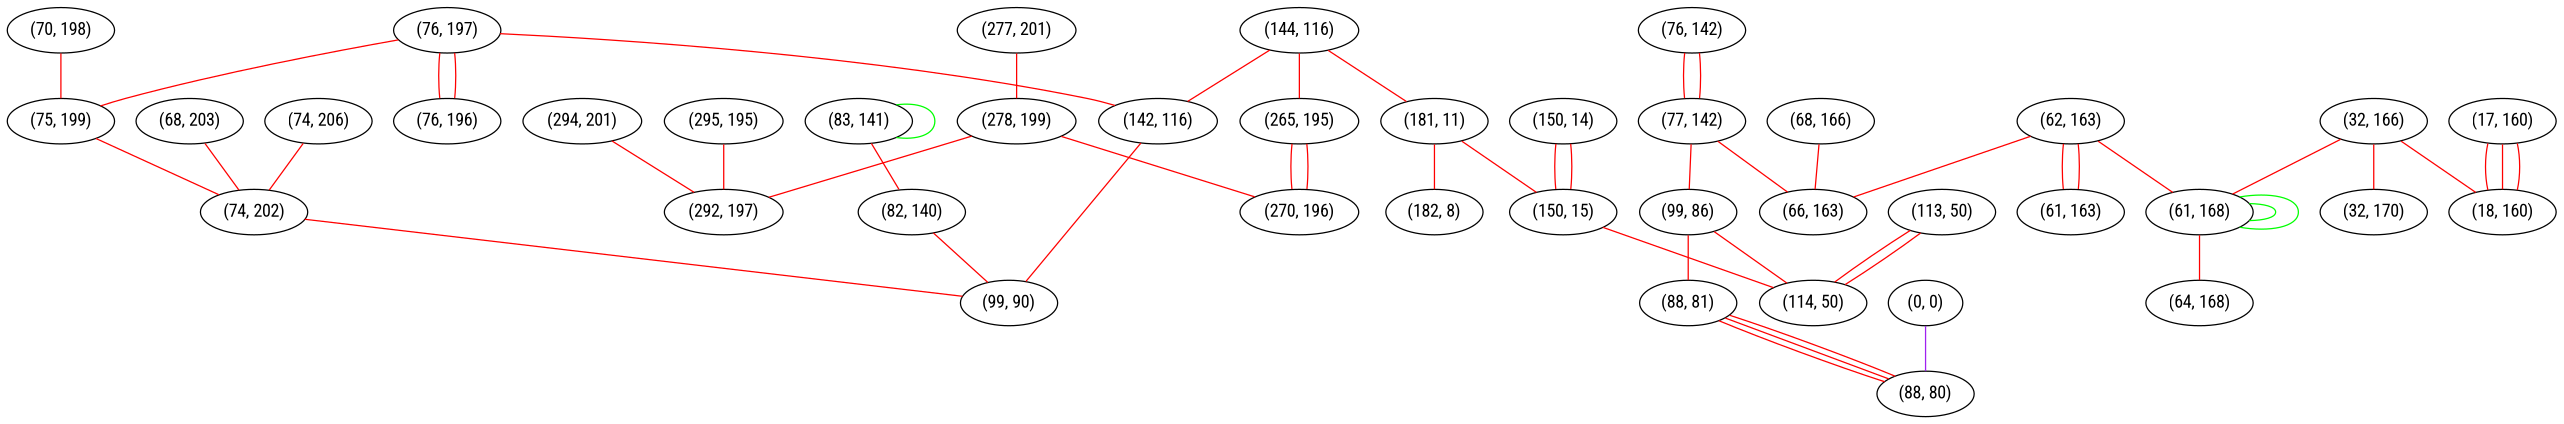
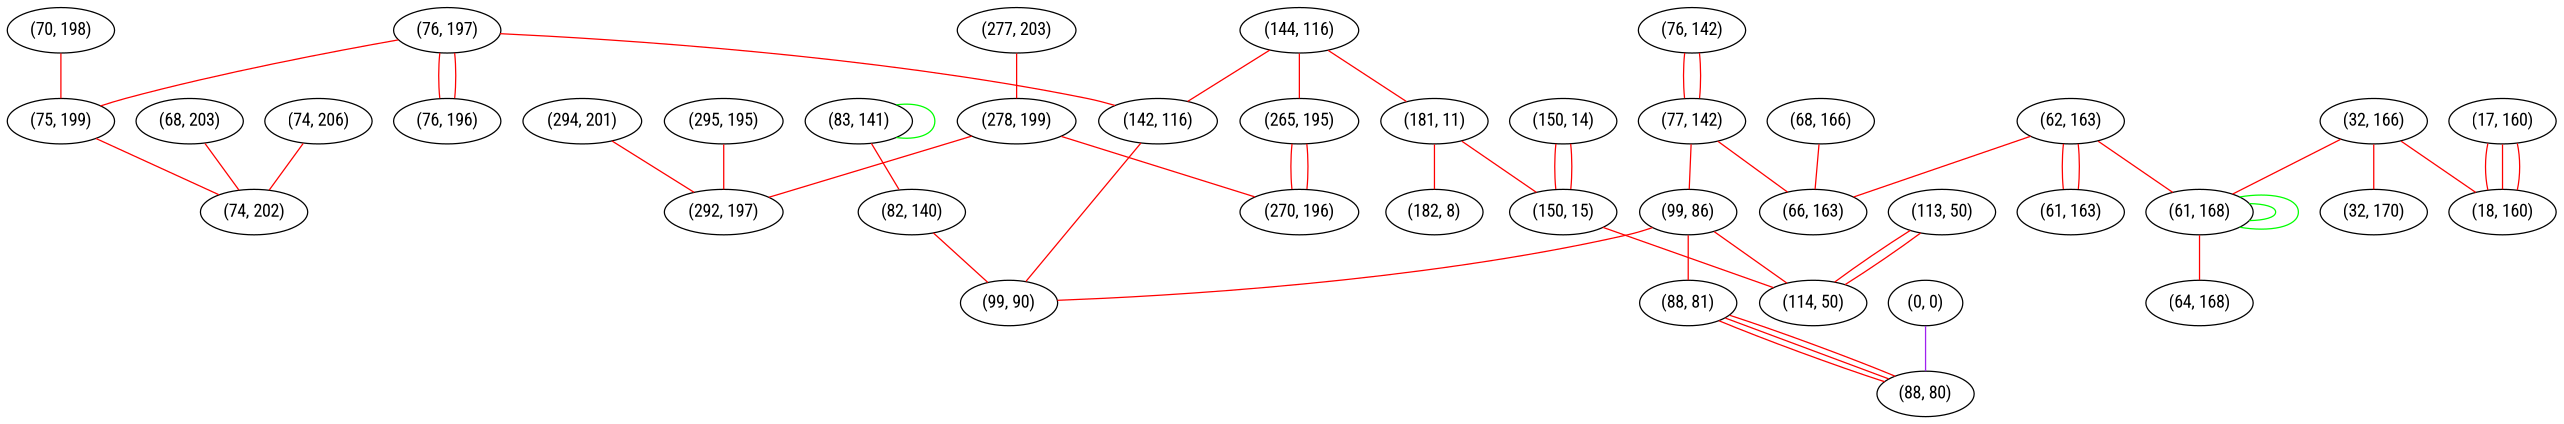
(1017, 30) -> (1017, 30)
(634, 258) -> (1357, 278)
